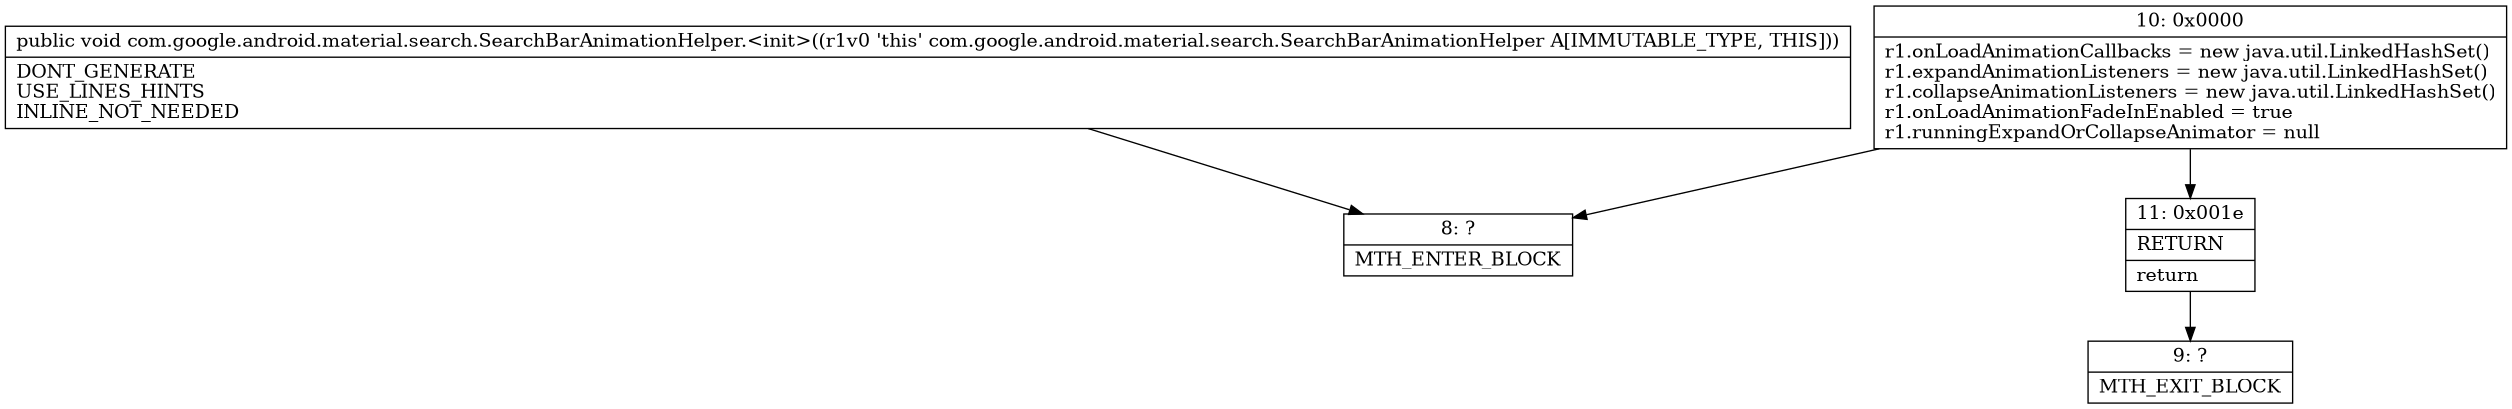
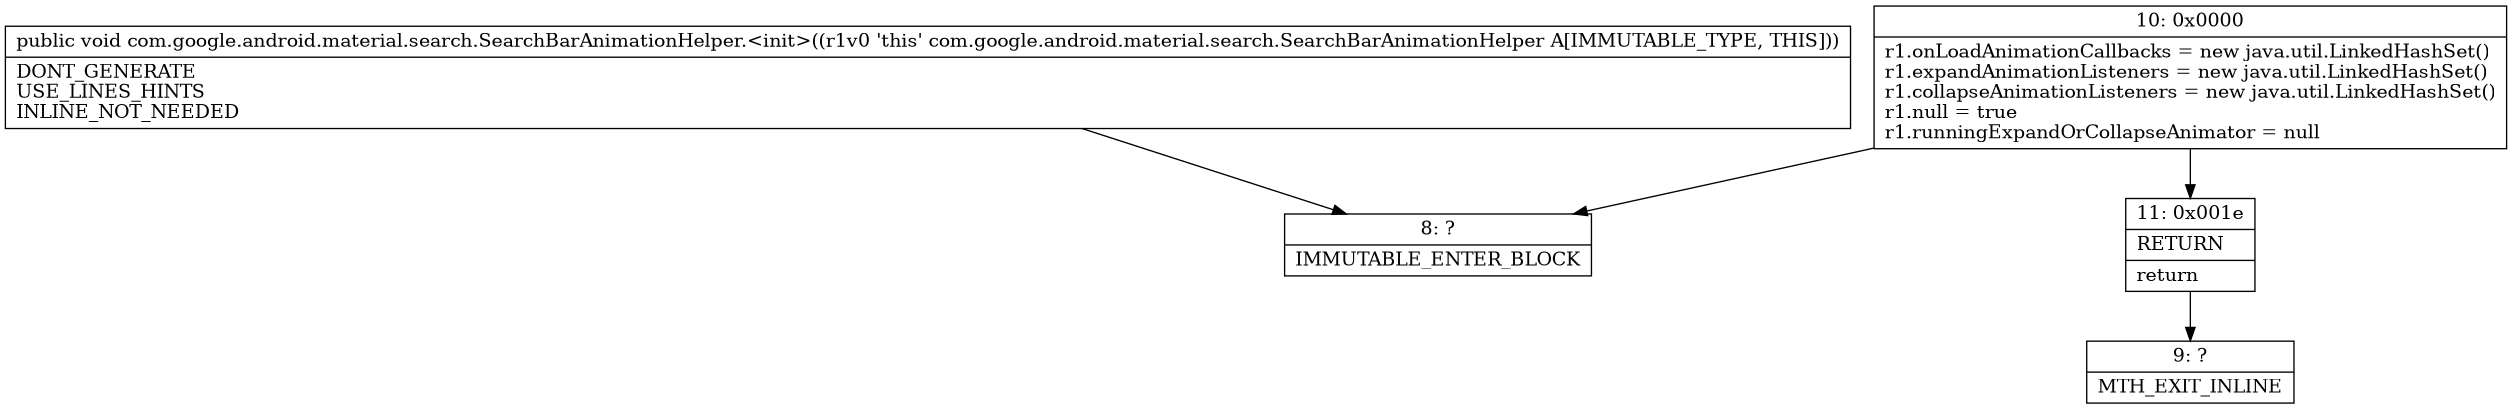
(2089, 112) -> (1951, 112)
(1458, 260) -> (1438, 260)
(2190, 387) -> (2190, 387)
